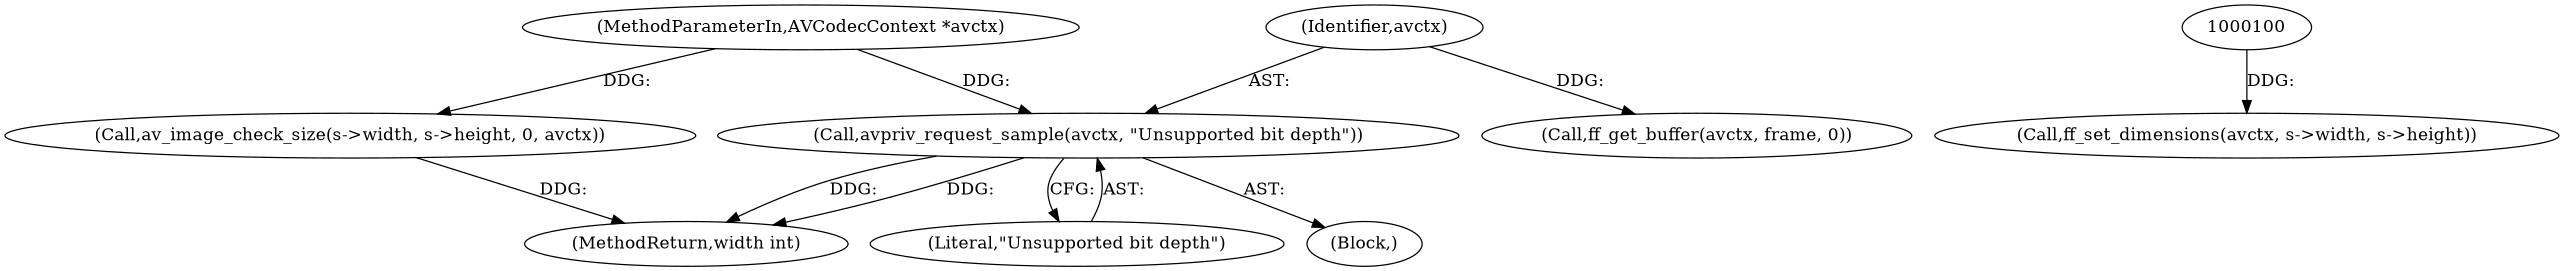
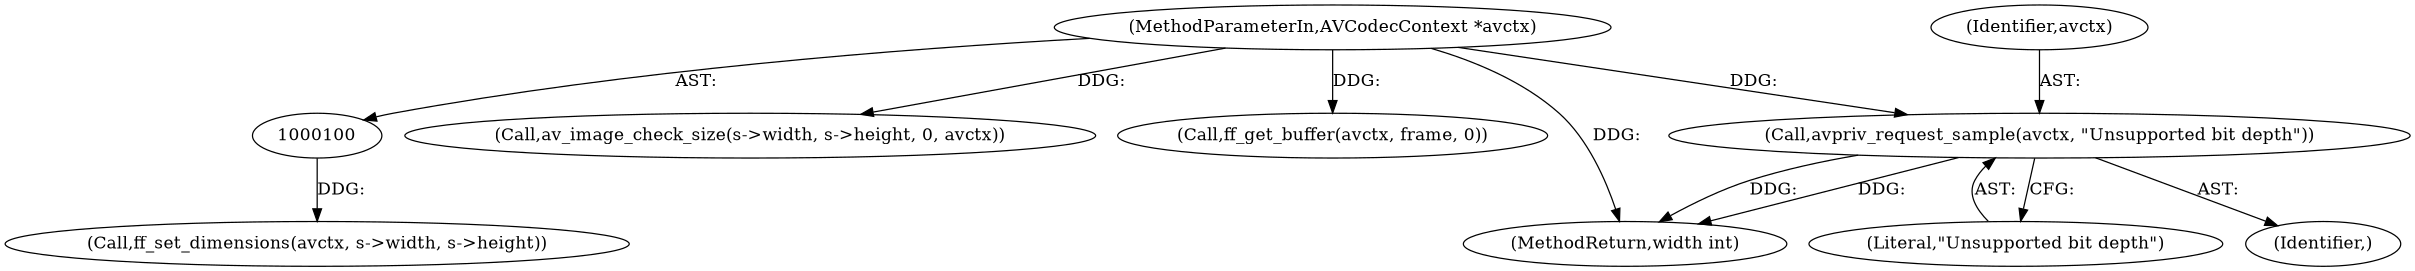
none -> (732, 66)
(1526, 78) -> (1333, 75)
(514, 189) -> (1547, 103)
(1365, 244) -> (2323, 244)
